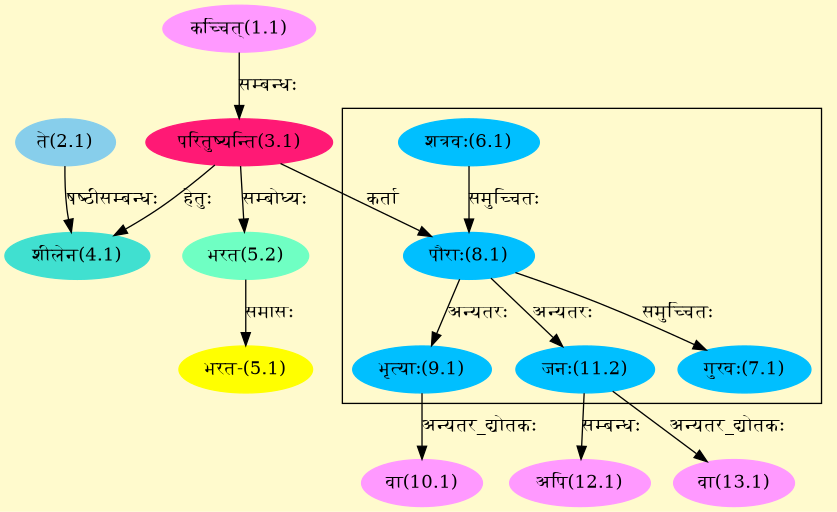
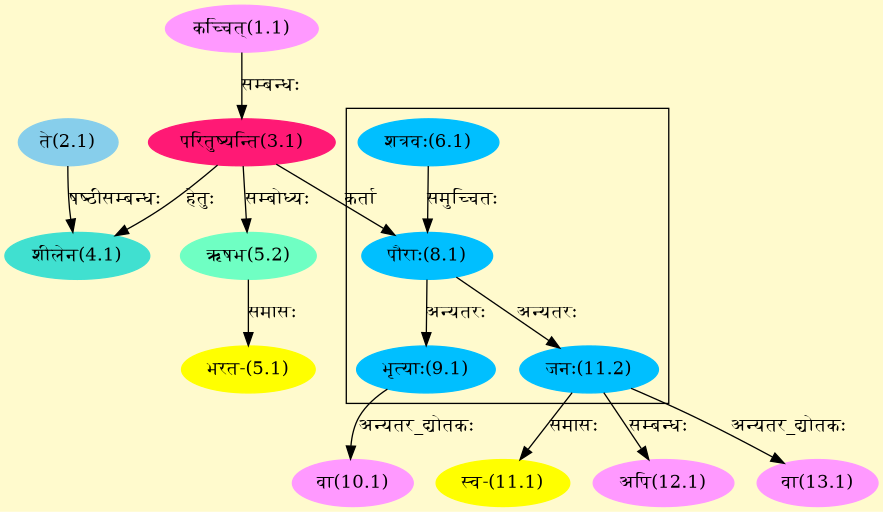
(246, 256) -> (248, 256)
(744, 369) -> none
none -> (503, 483)
